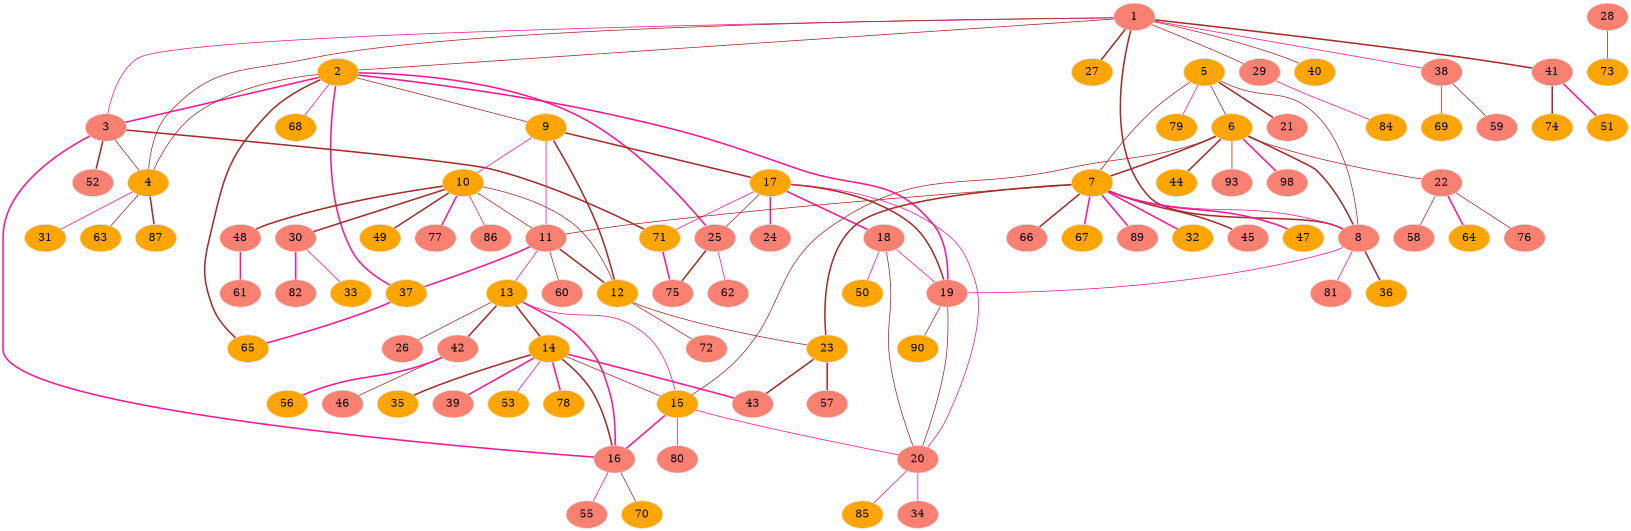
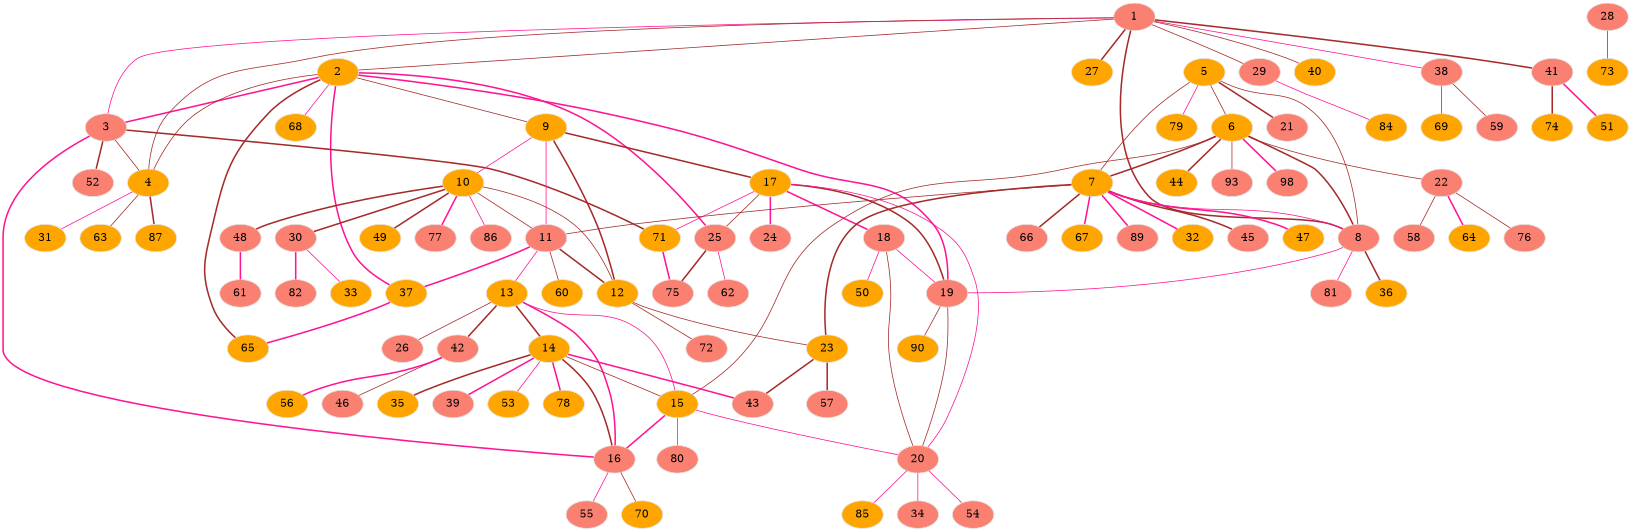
(562, 293) -> (562, 293)
none -> (973, 515)
